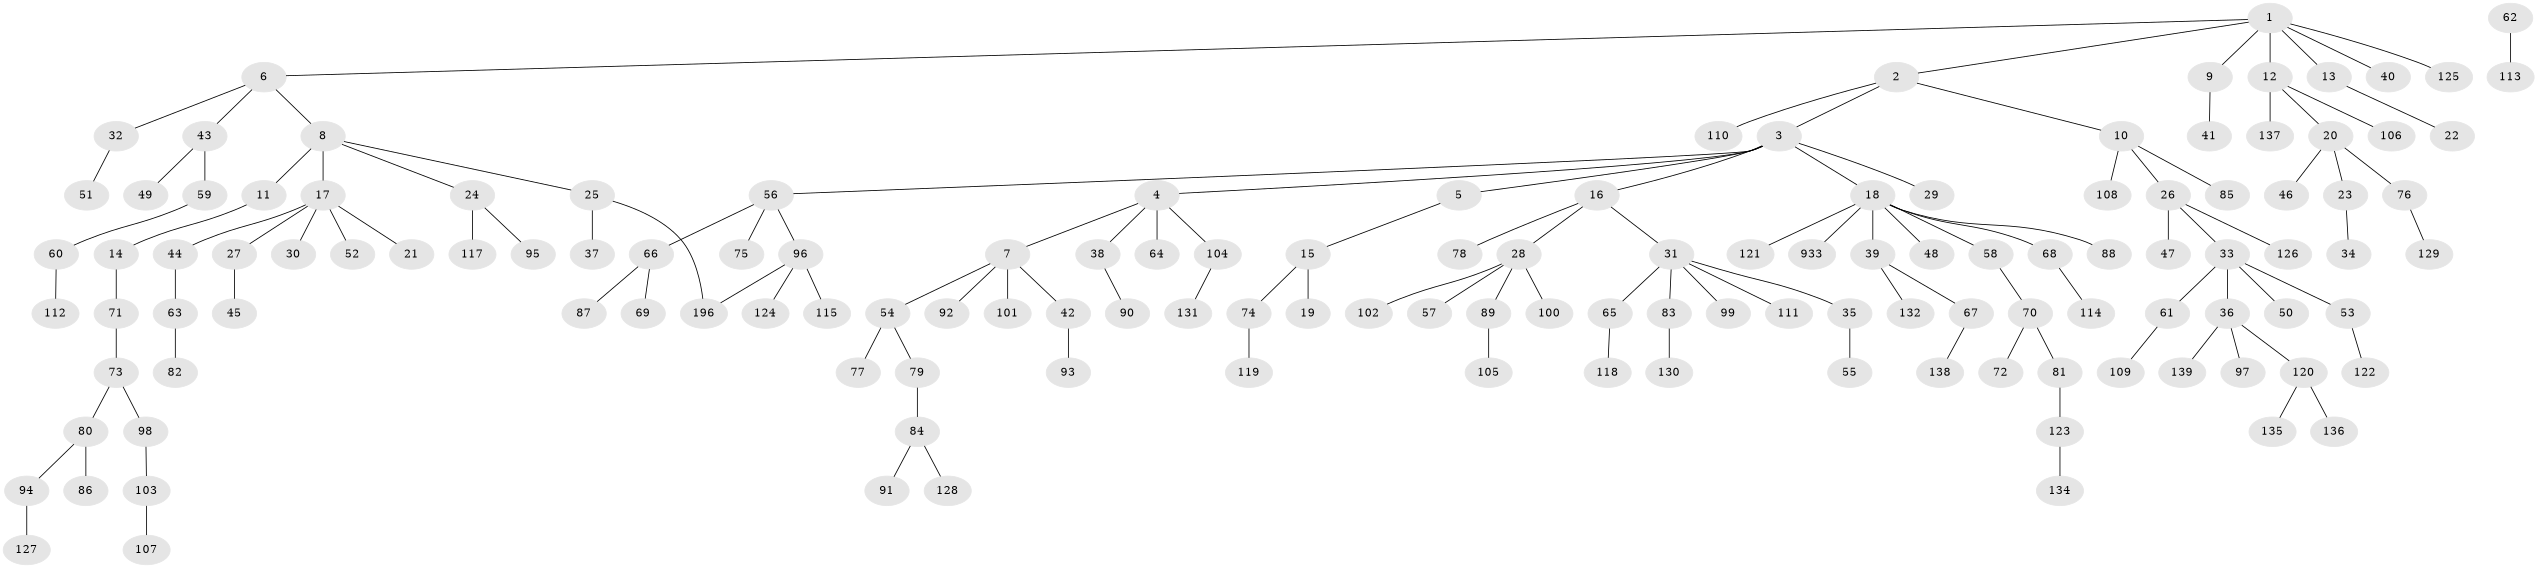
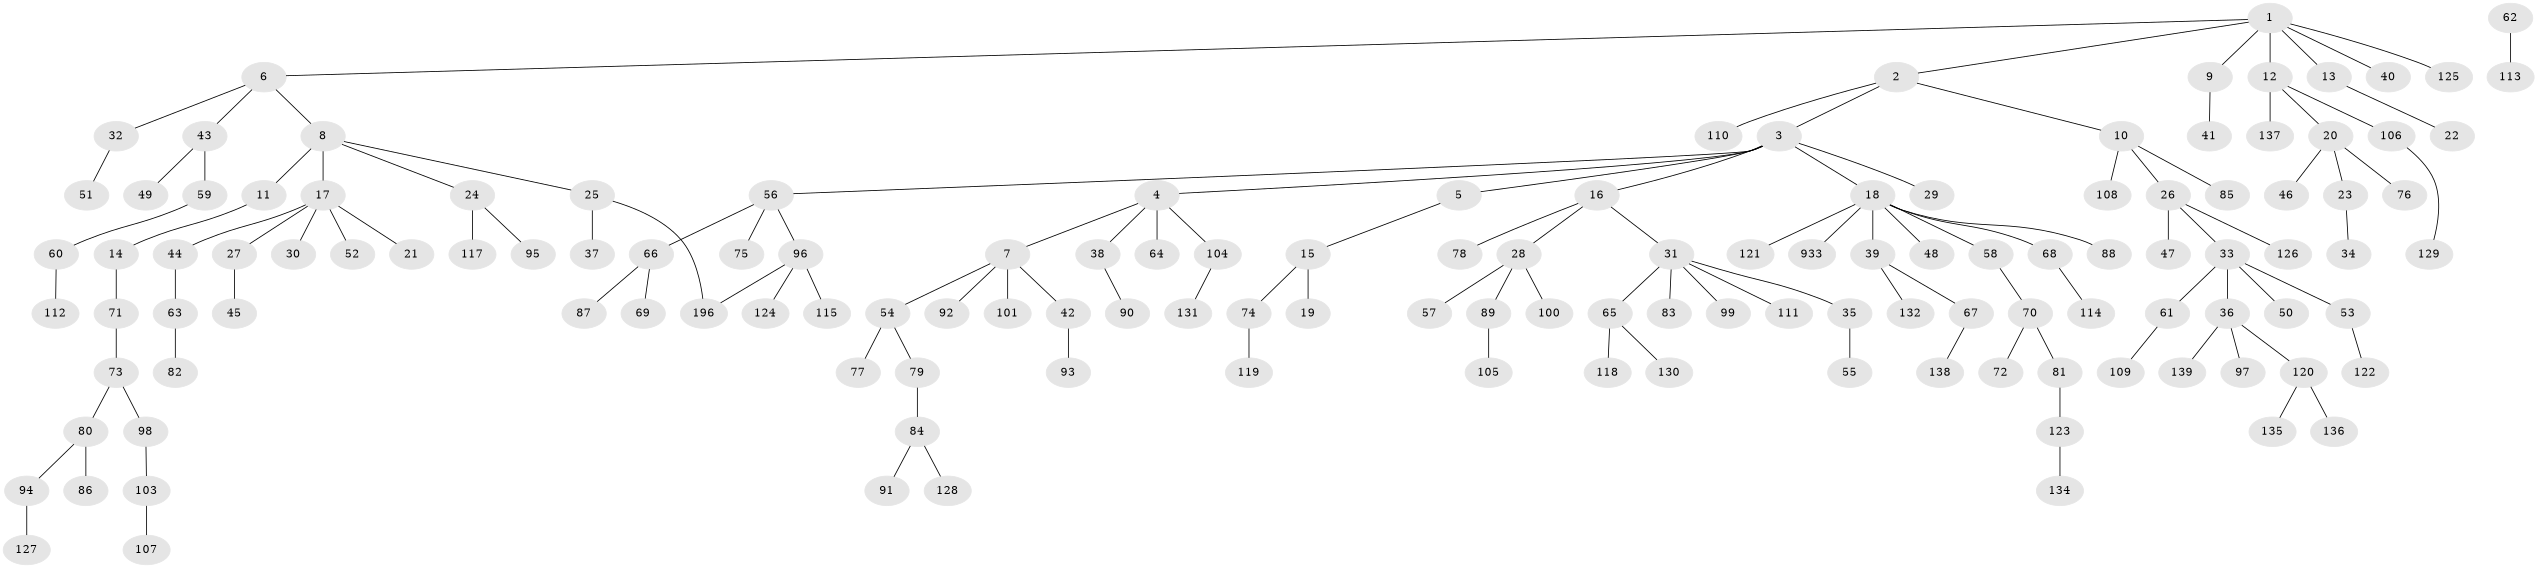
(2417, 225) -> (2437, 189)
(1369, 314) -> none
(1669, 343) -> (1640, 343)
